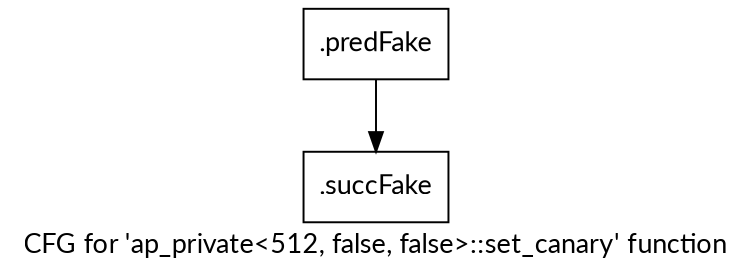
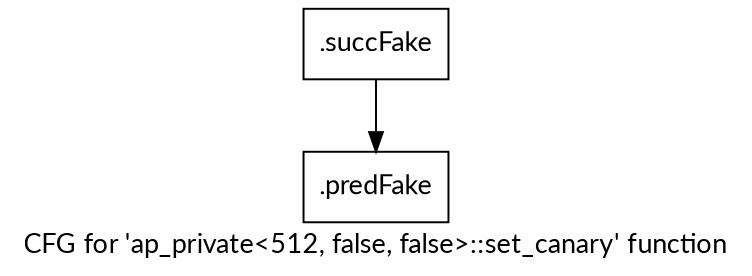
(376, 106) -> (376, 106)
